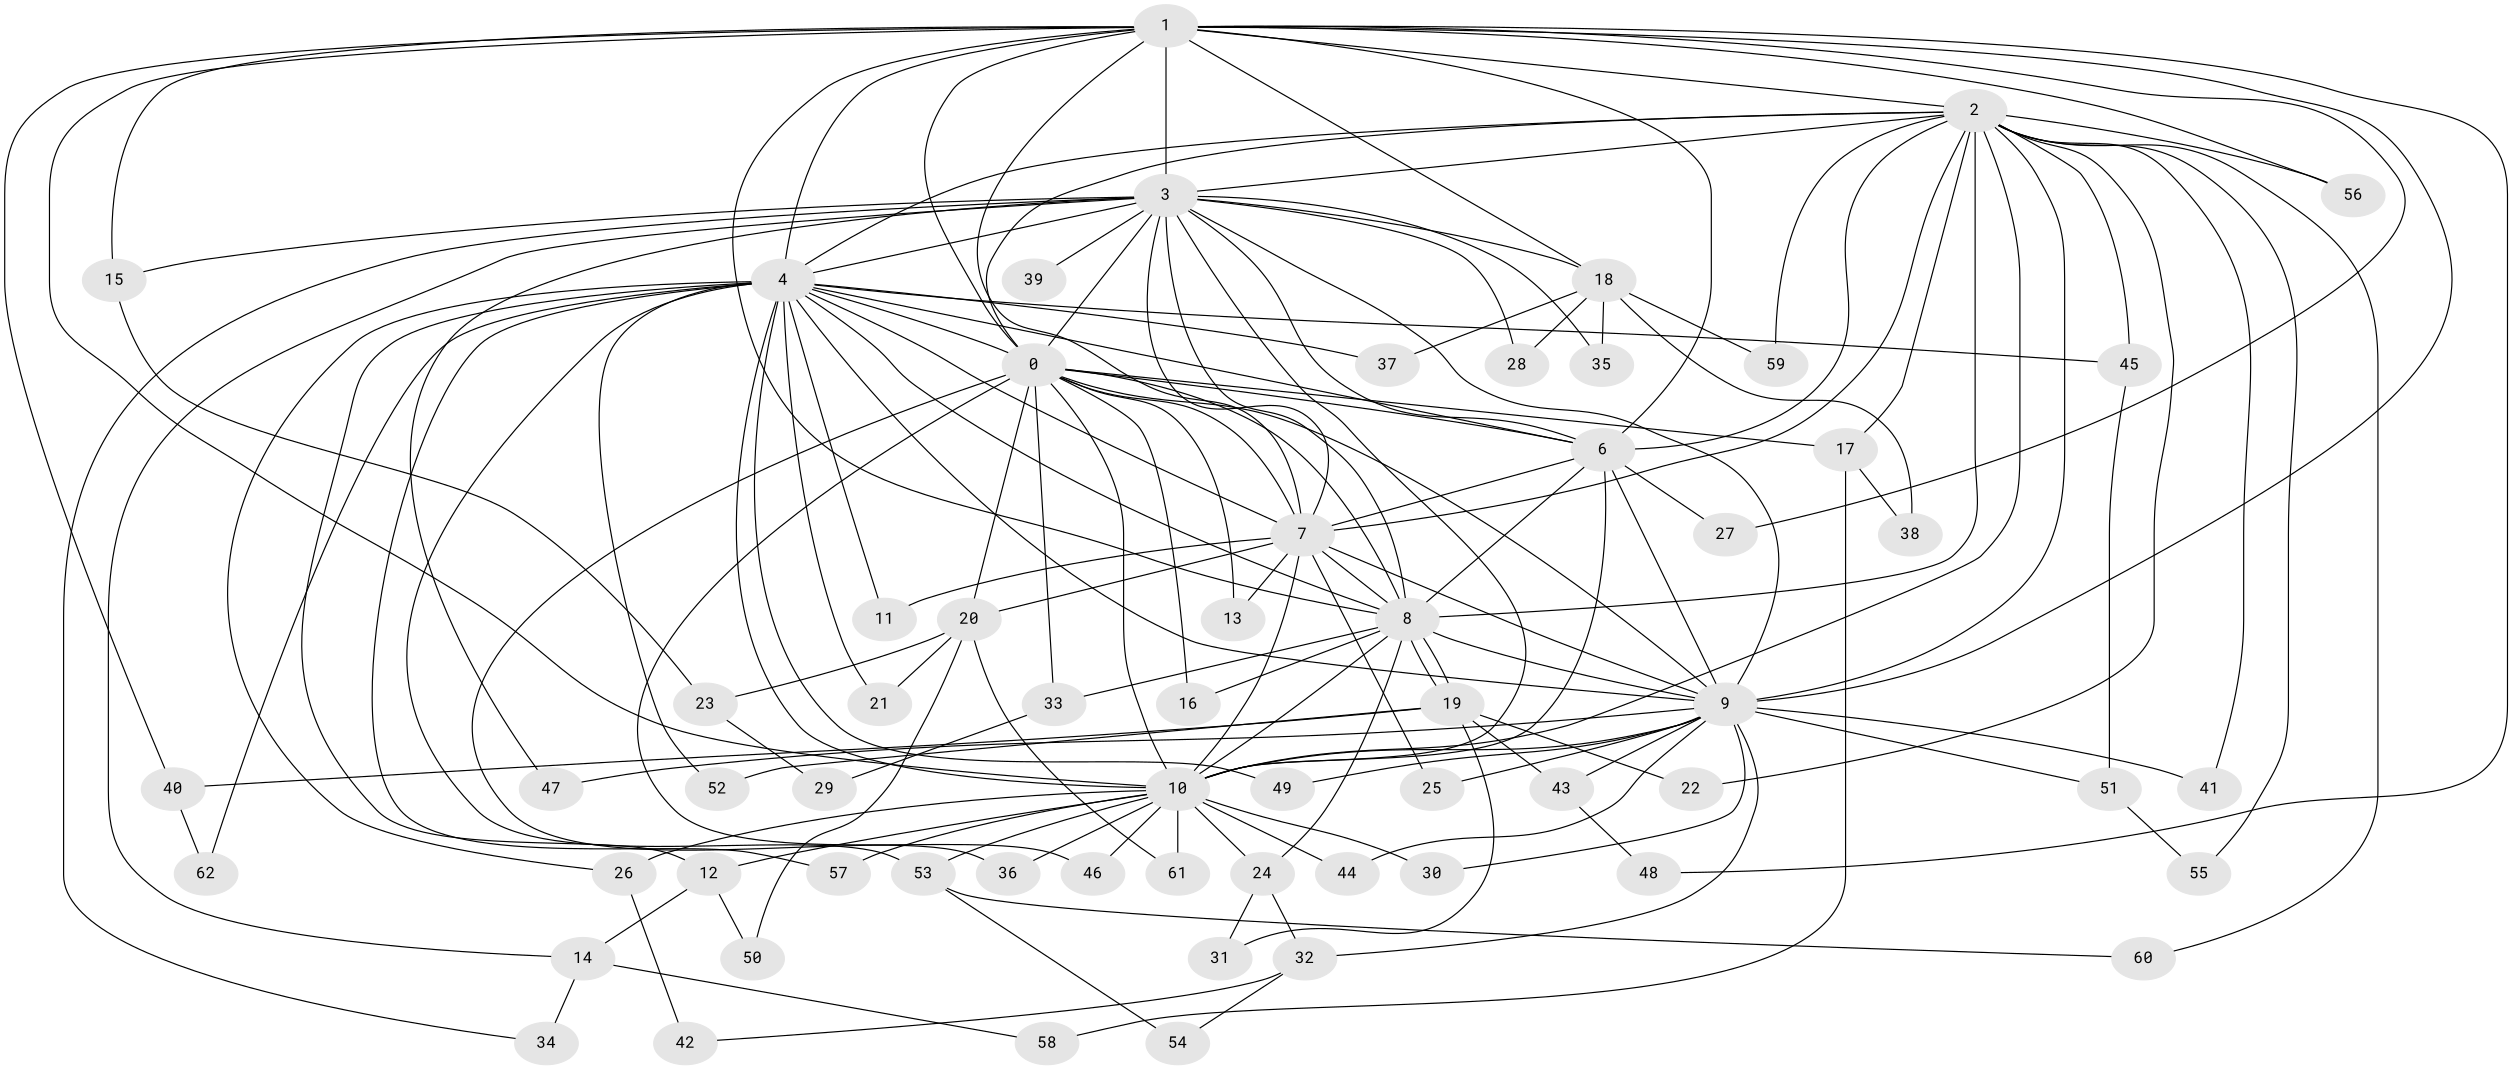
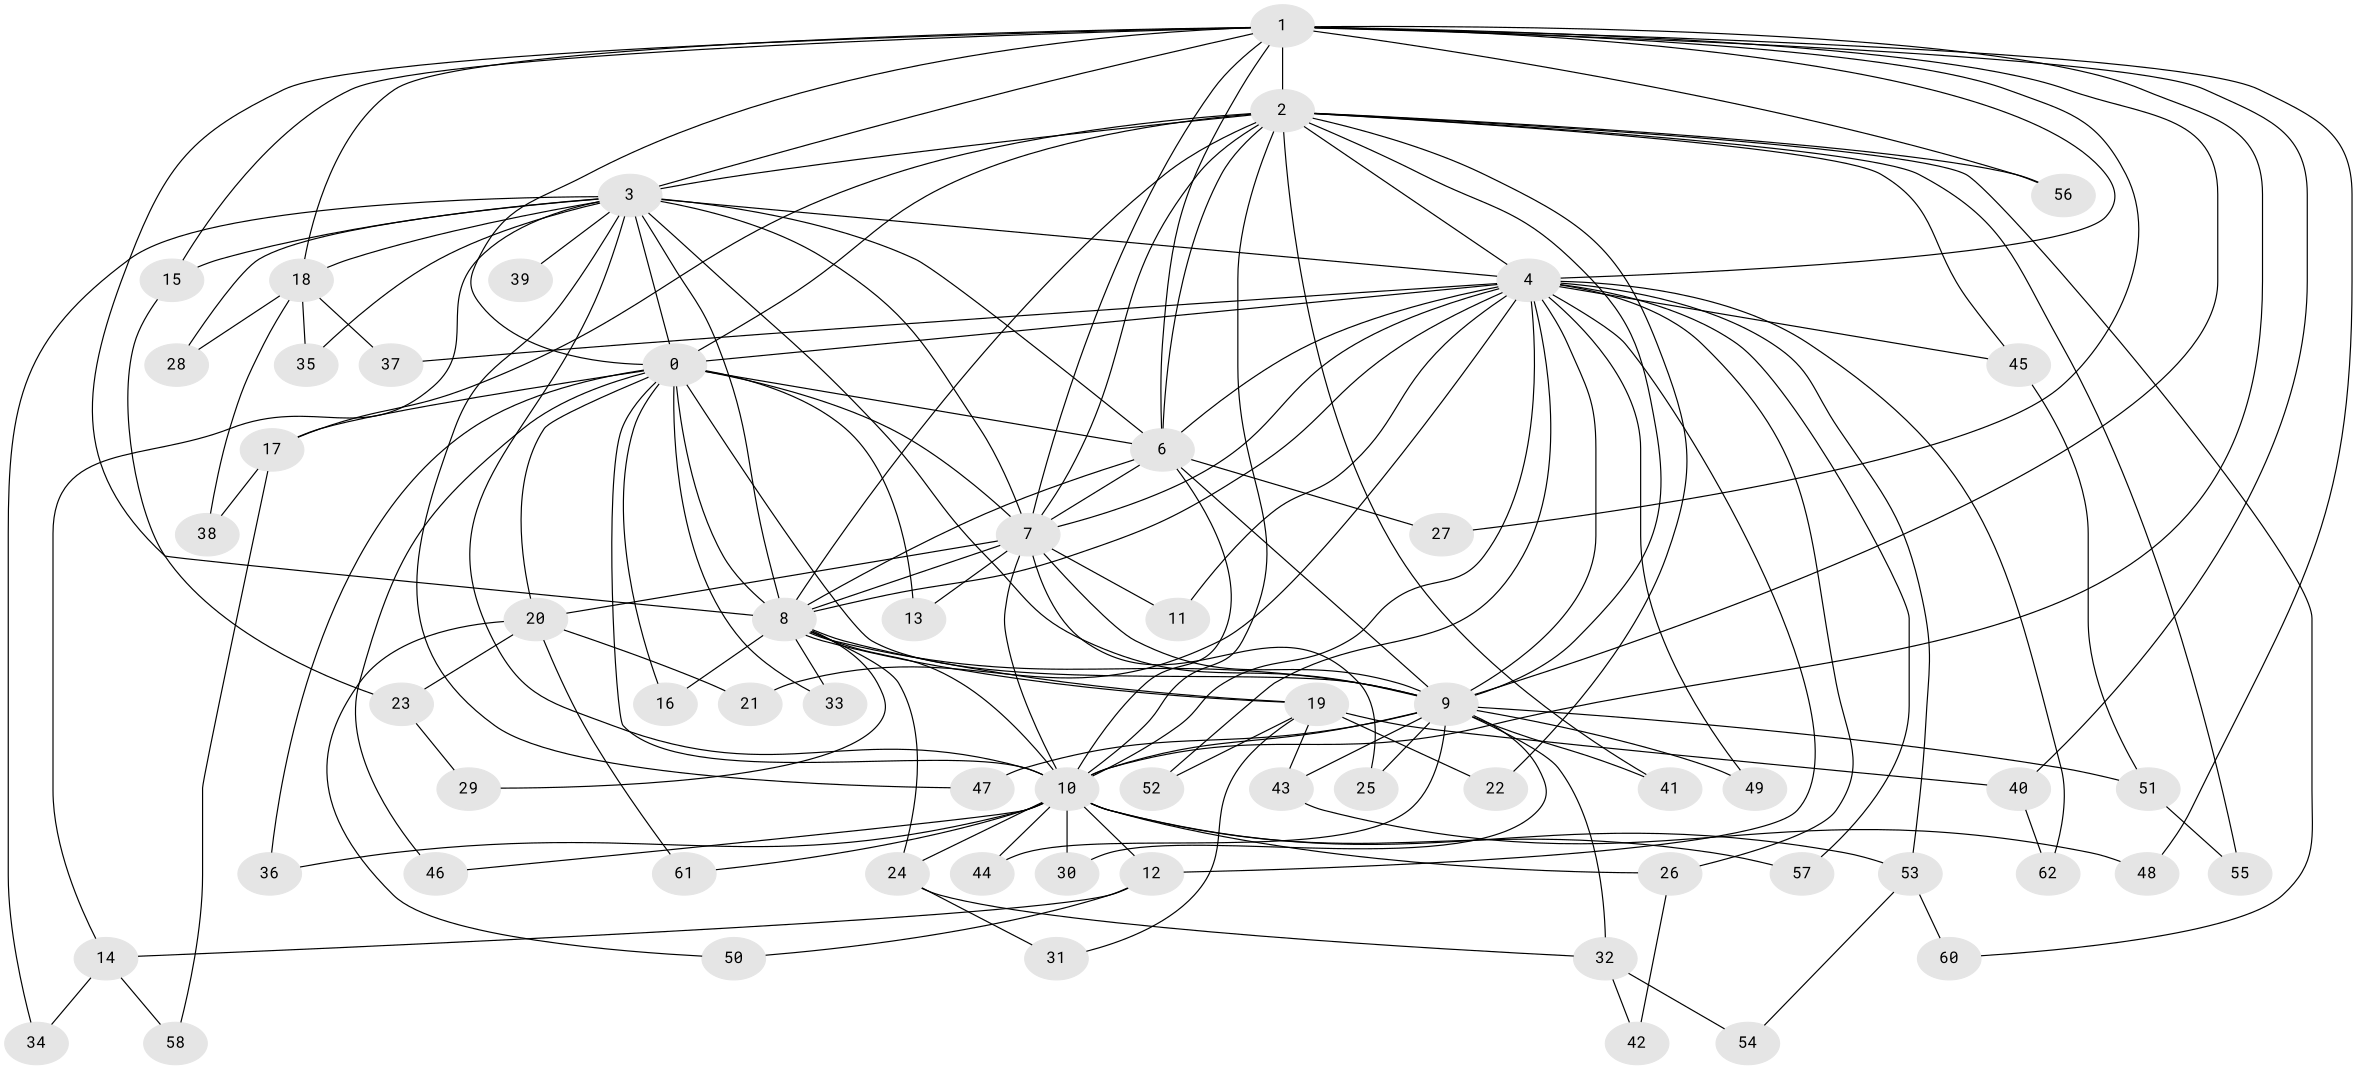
(1776, 365) -> none
(970, 736) -> (759, 770)
